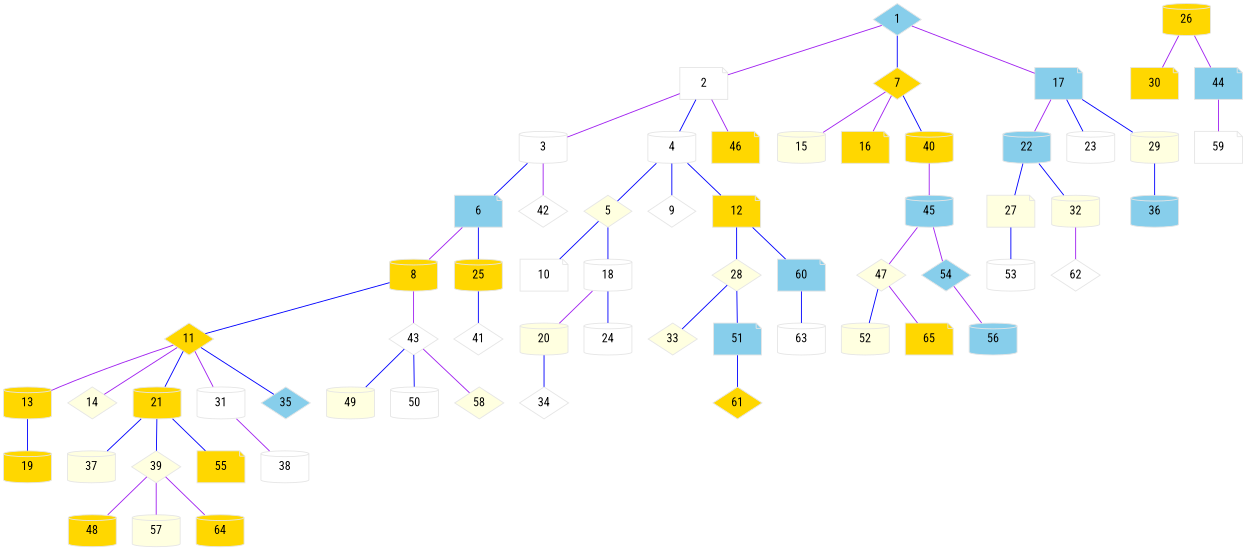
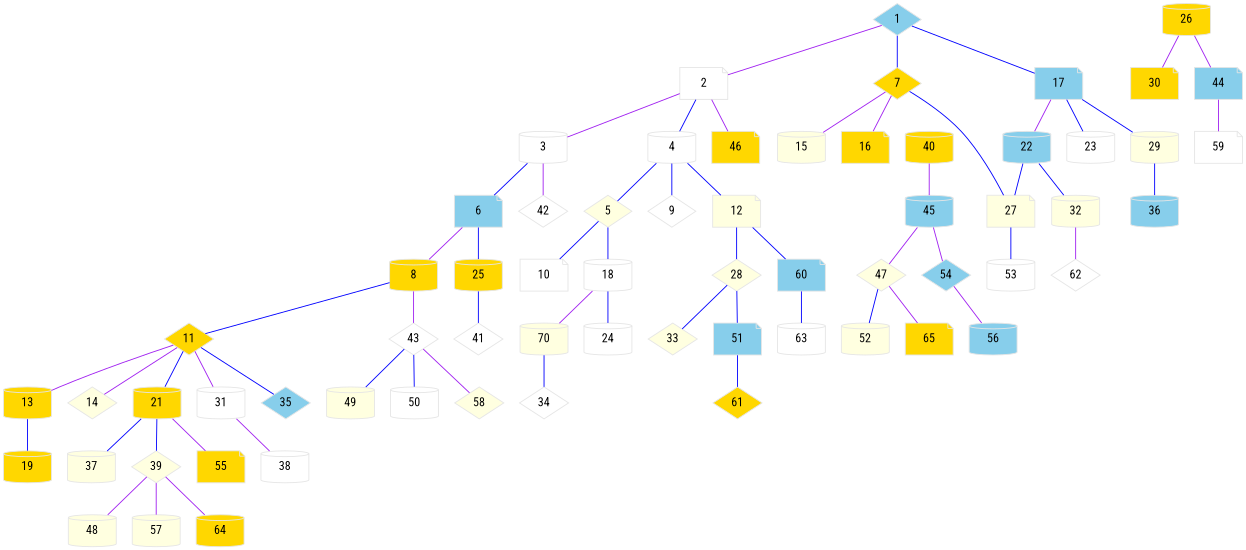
(973, 50) -> (973, 50)
(912, 113) -> (965, 136)
(737, 211) -> (737, 211)
(544, 339) -> (544, 339)
(189, 435) -> (189, 435)
(92, 531) -> (92, 531)
